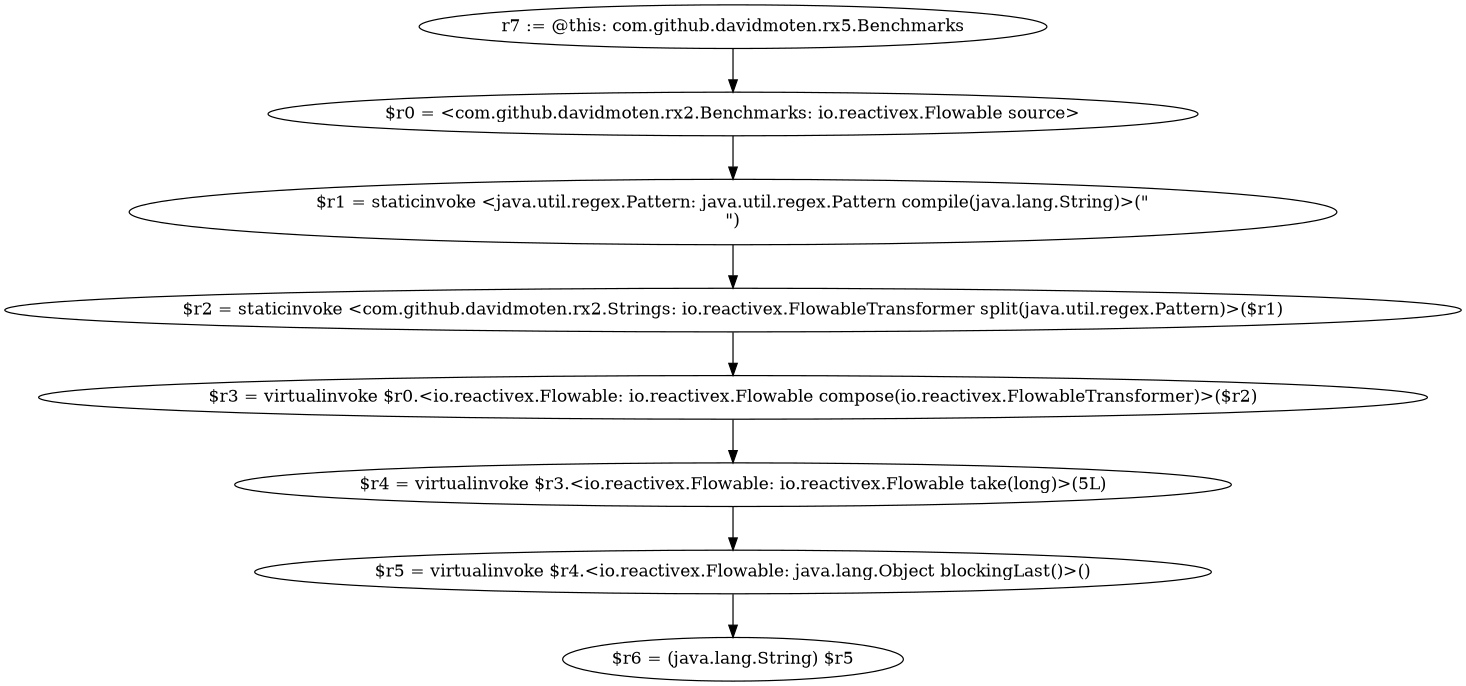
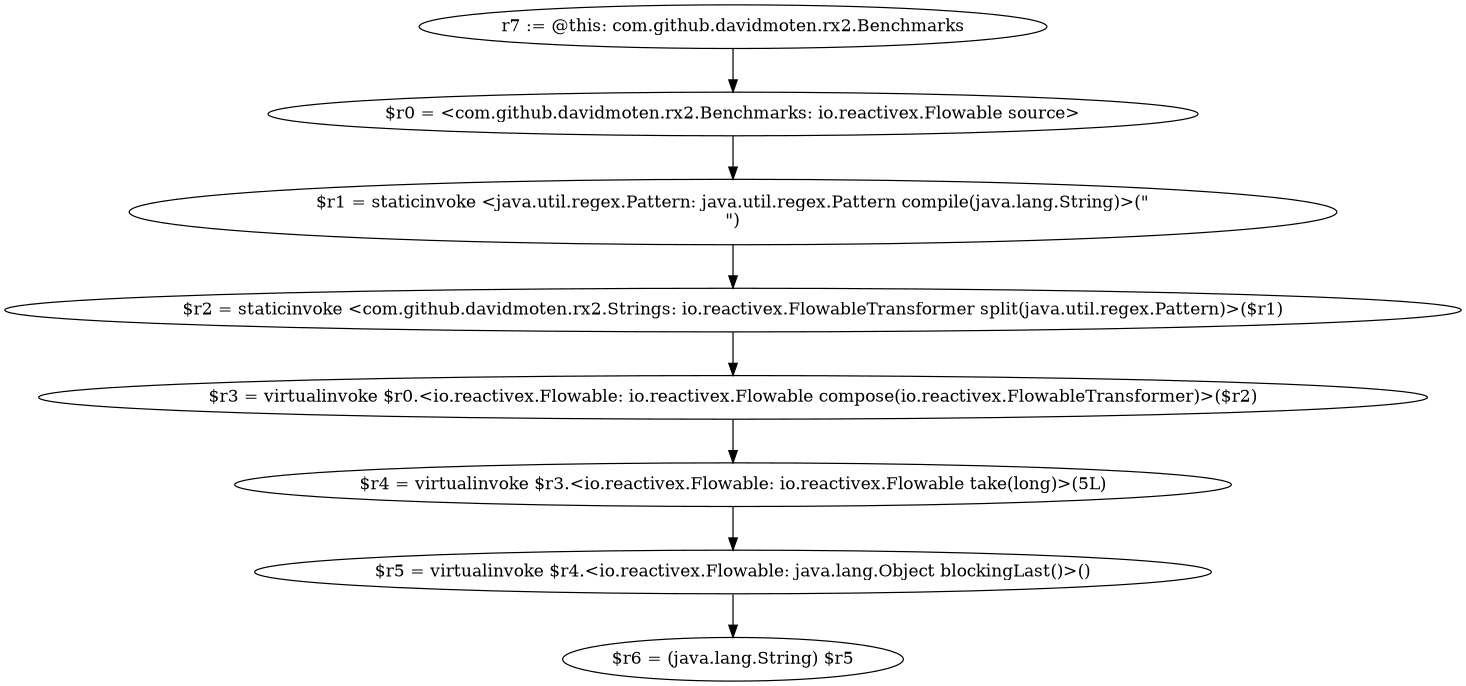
(733, 27) -> (733, 27)
